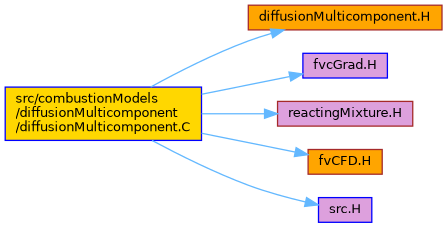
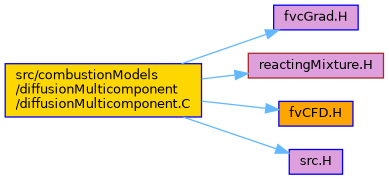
(345, 18) -> none
(345, 162) -> (316, 114)
